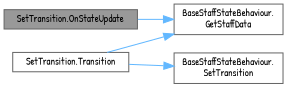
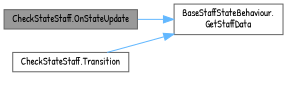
(71, 19) -> (71, 19)
(71, 62) -> (71, 62)
(229, 68) -> none
